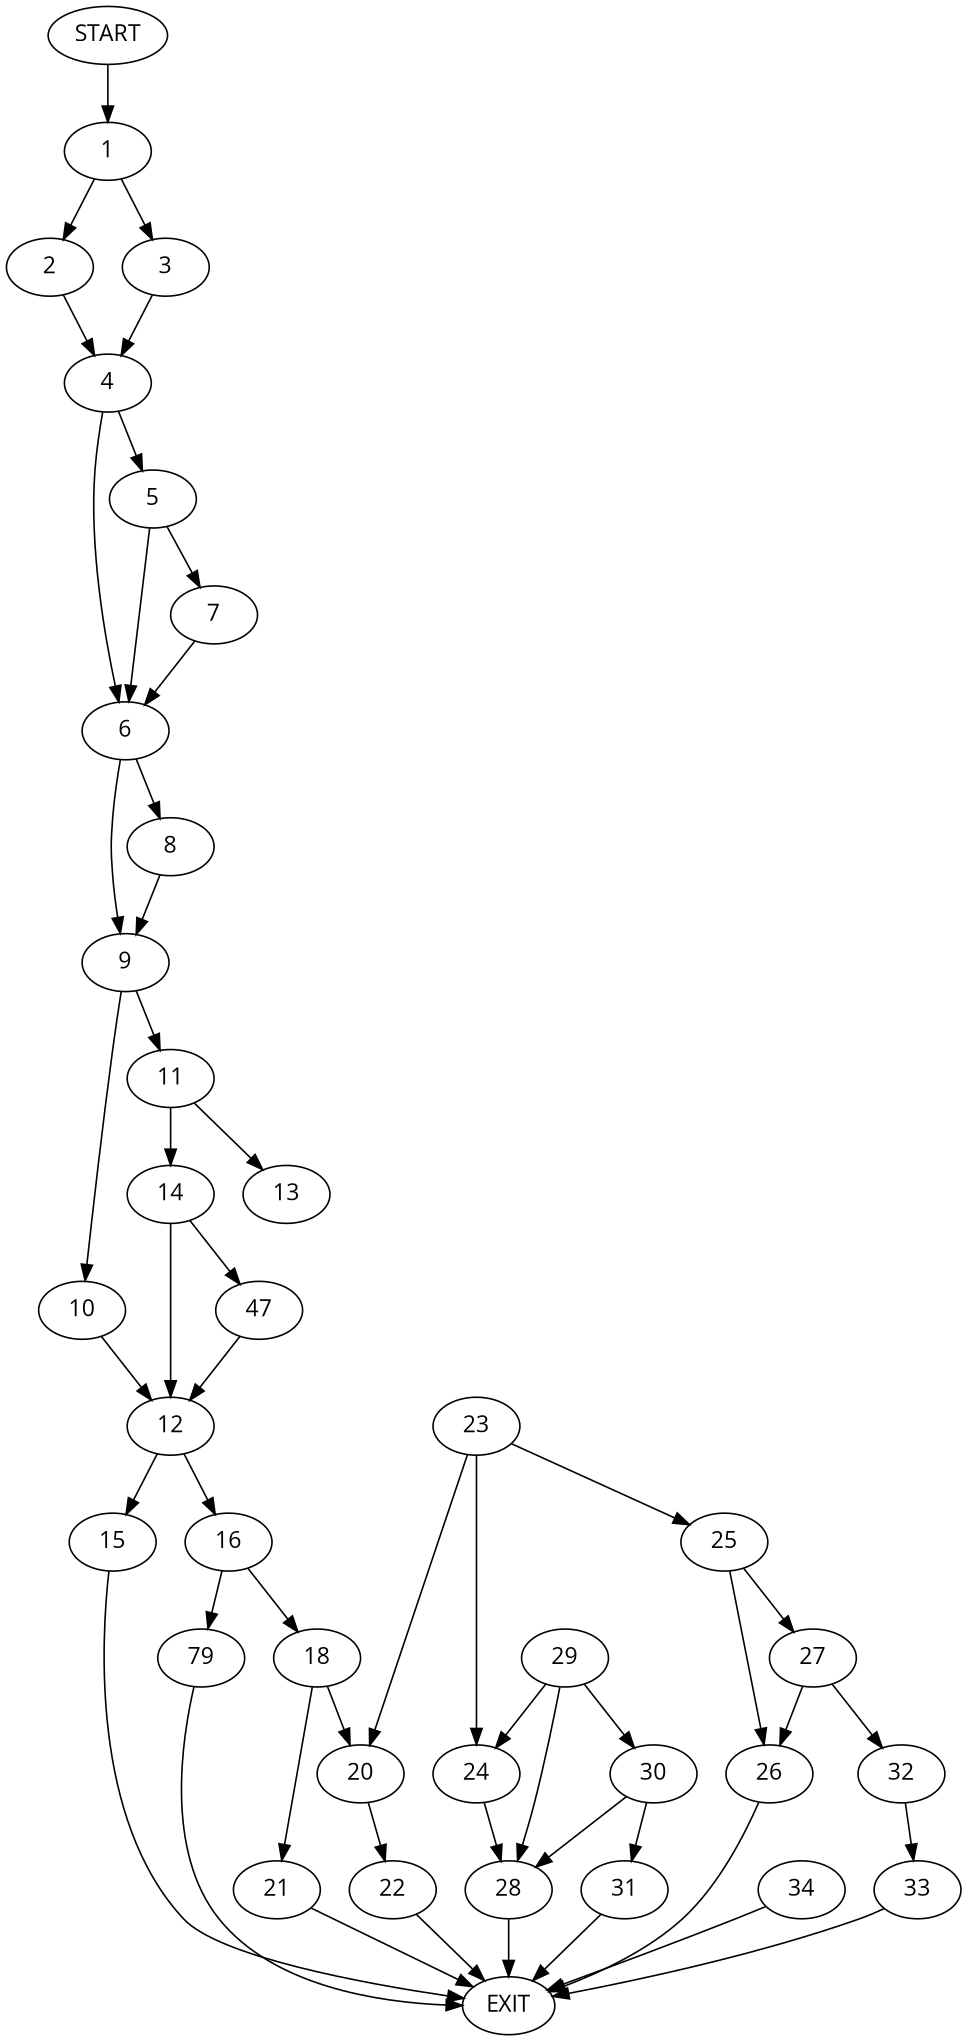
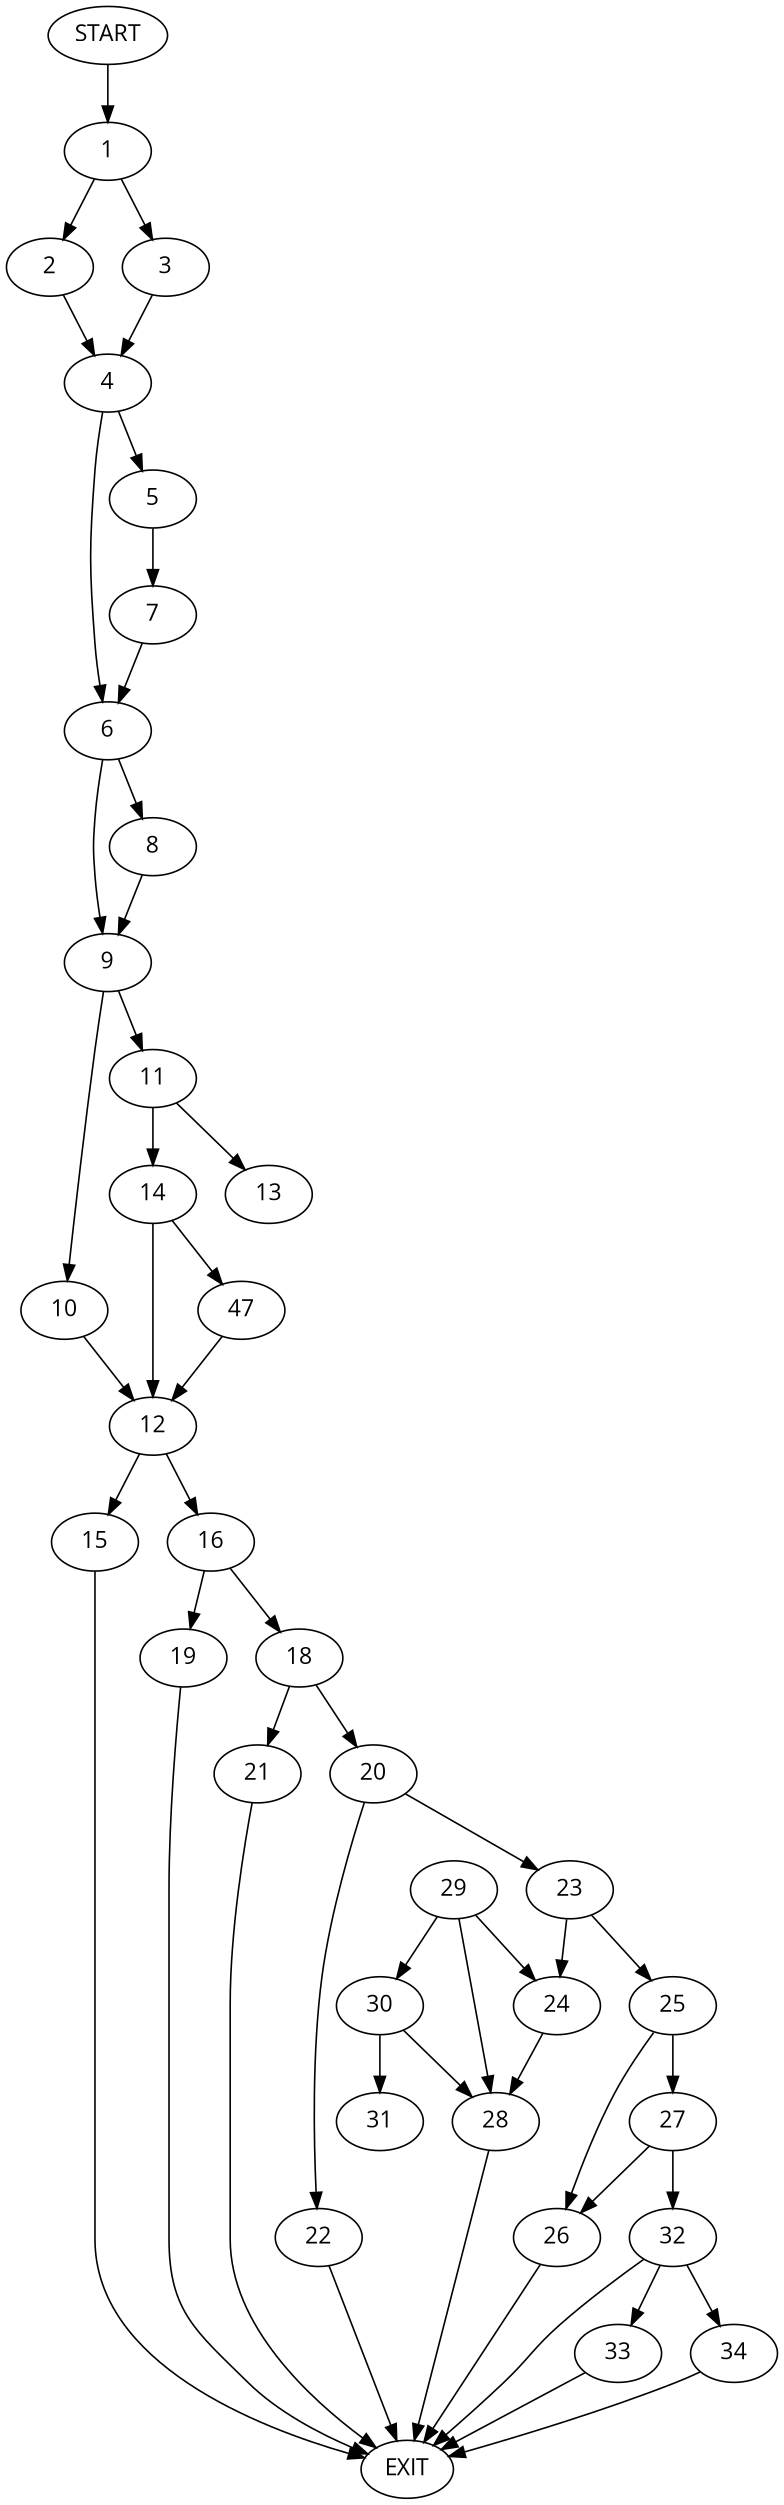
(140, 607) -> none
(421, 1592) -> (465, 1828)
(201, 1658) -> (184, 1658)
(573, 1942) -> (541, 2343)
none -> (700, 2288)
